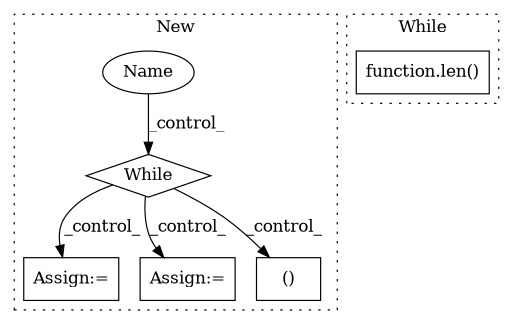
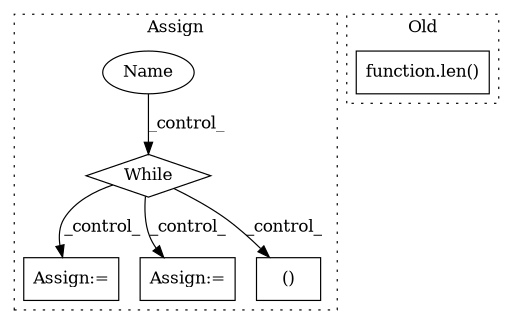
(176, 28) -> (176, 28)
(423, 28) -> (423, 28)
